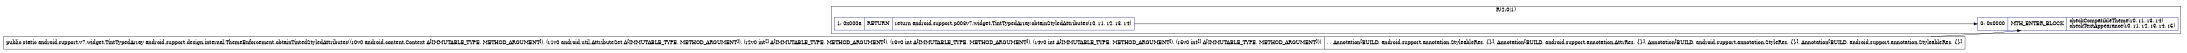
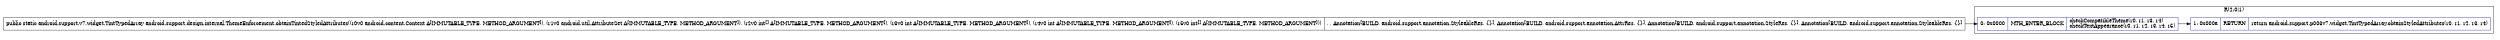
(1554, 24) -> (2183, 24)
